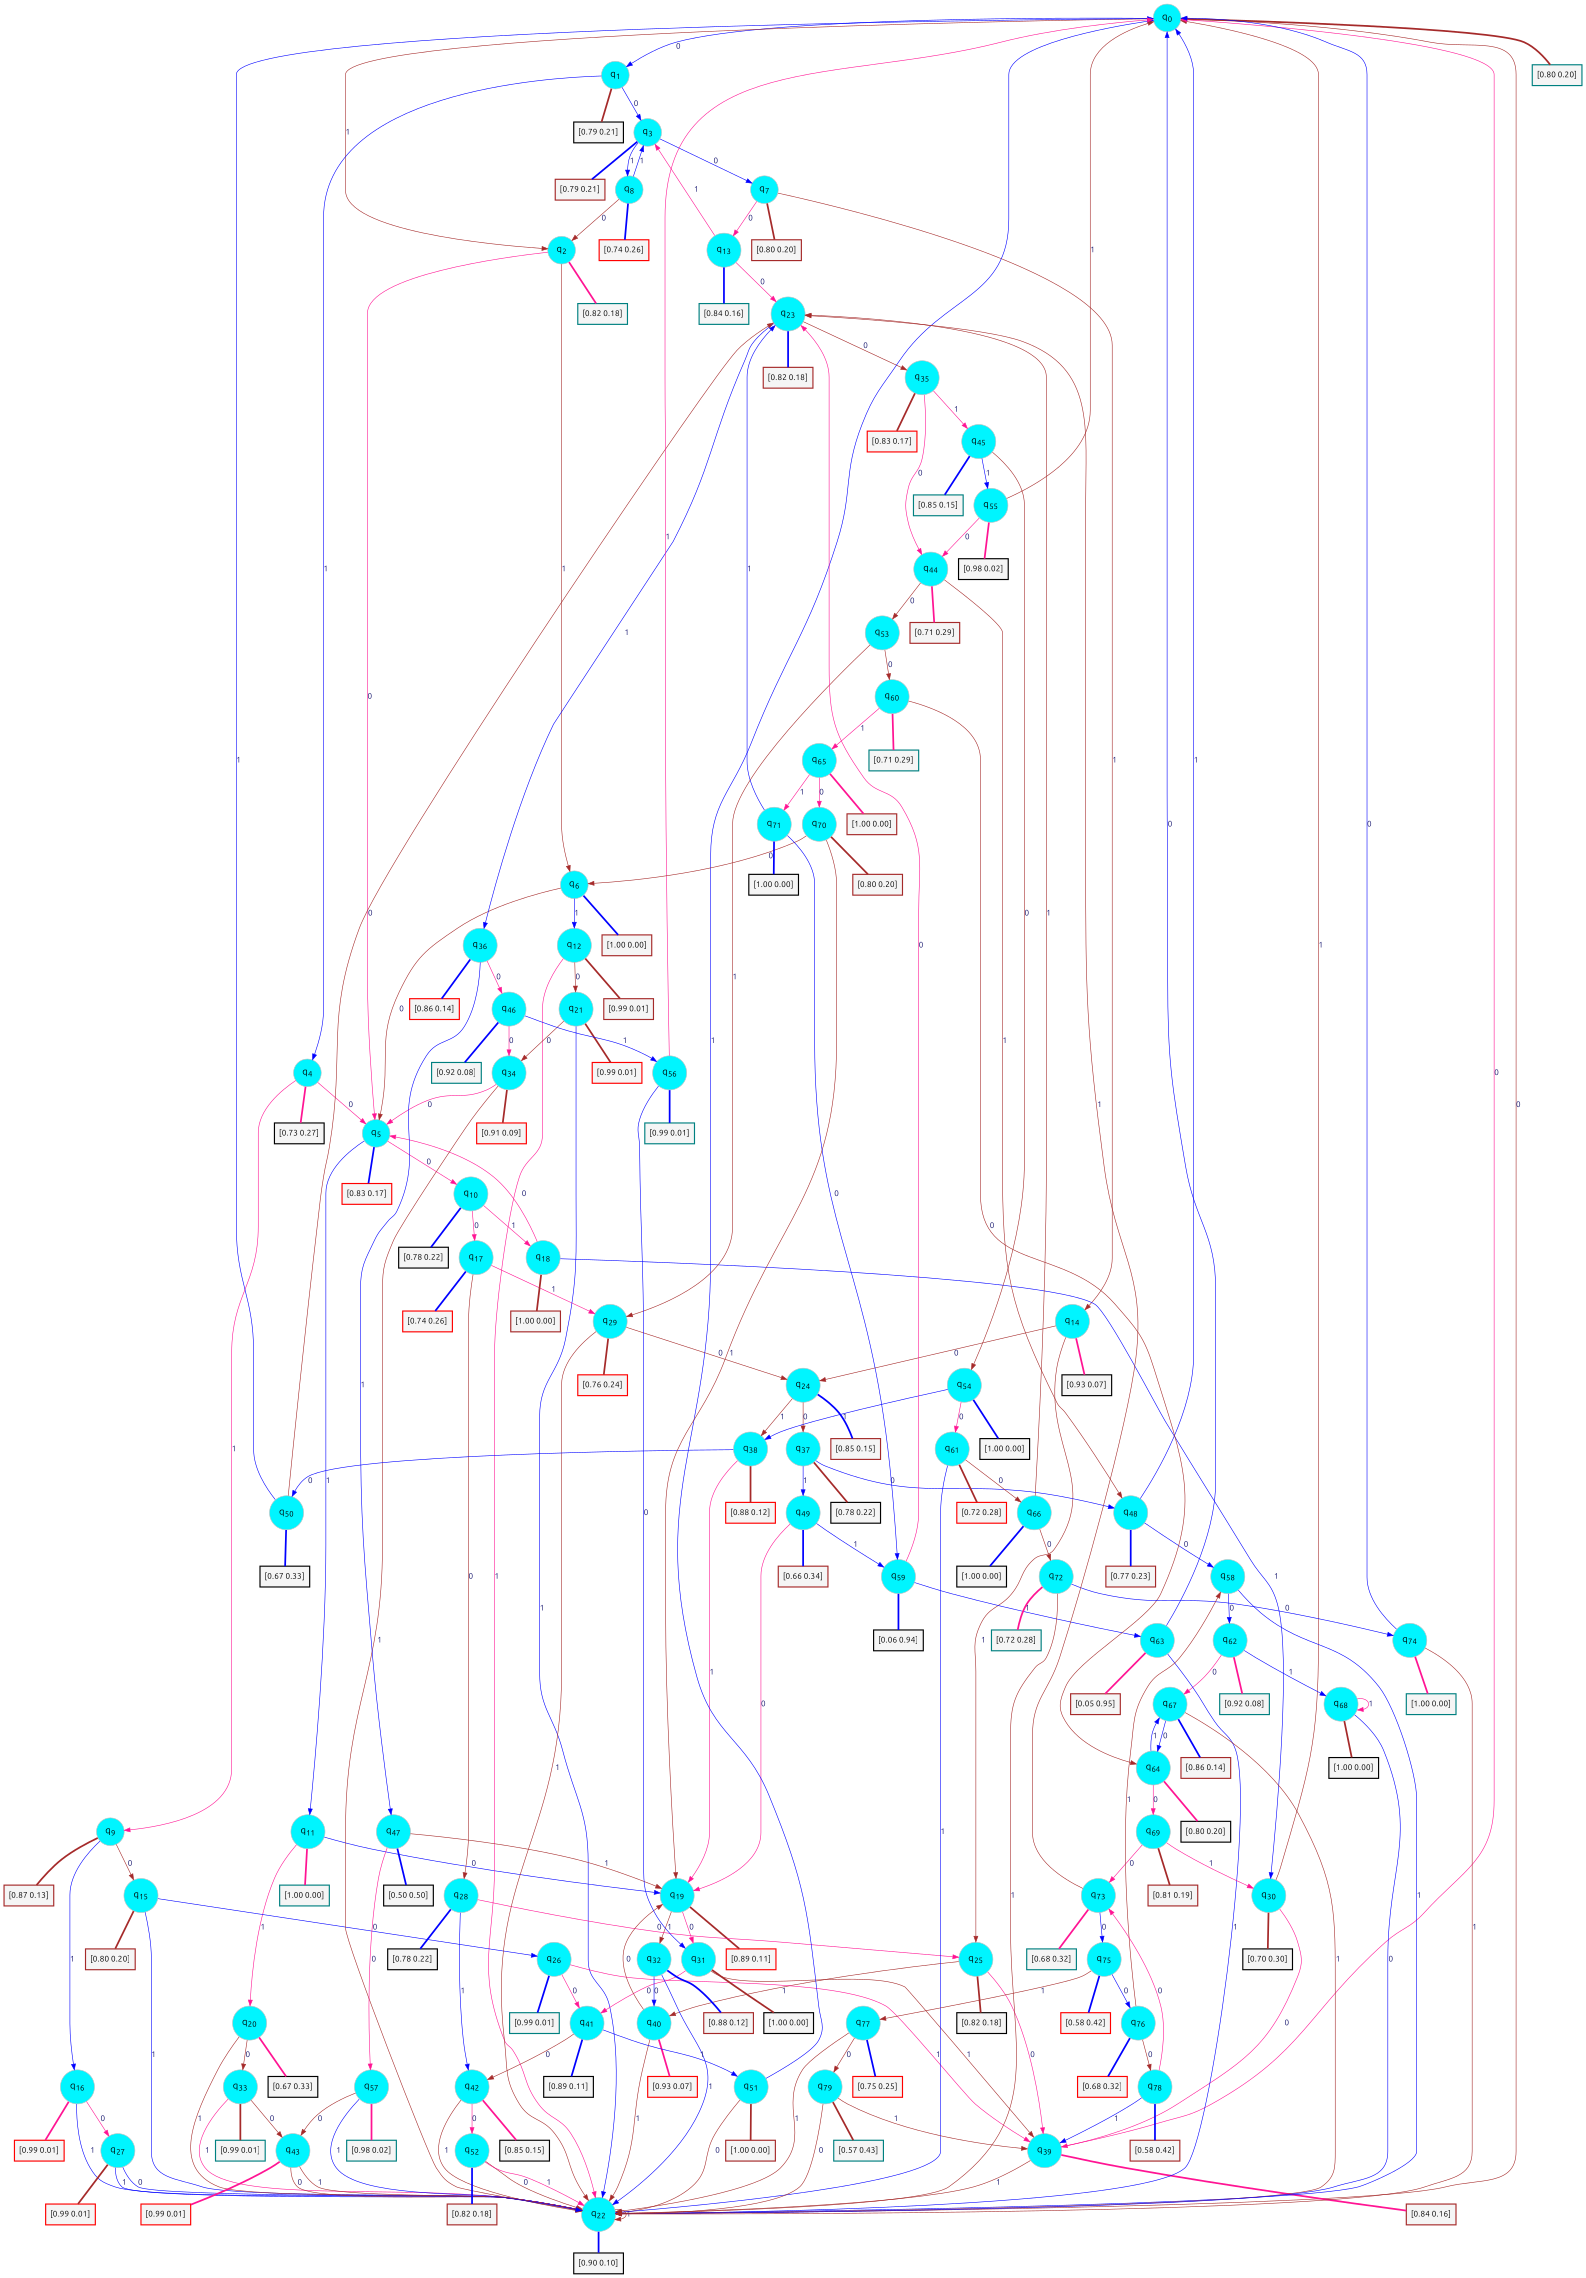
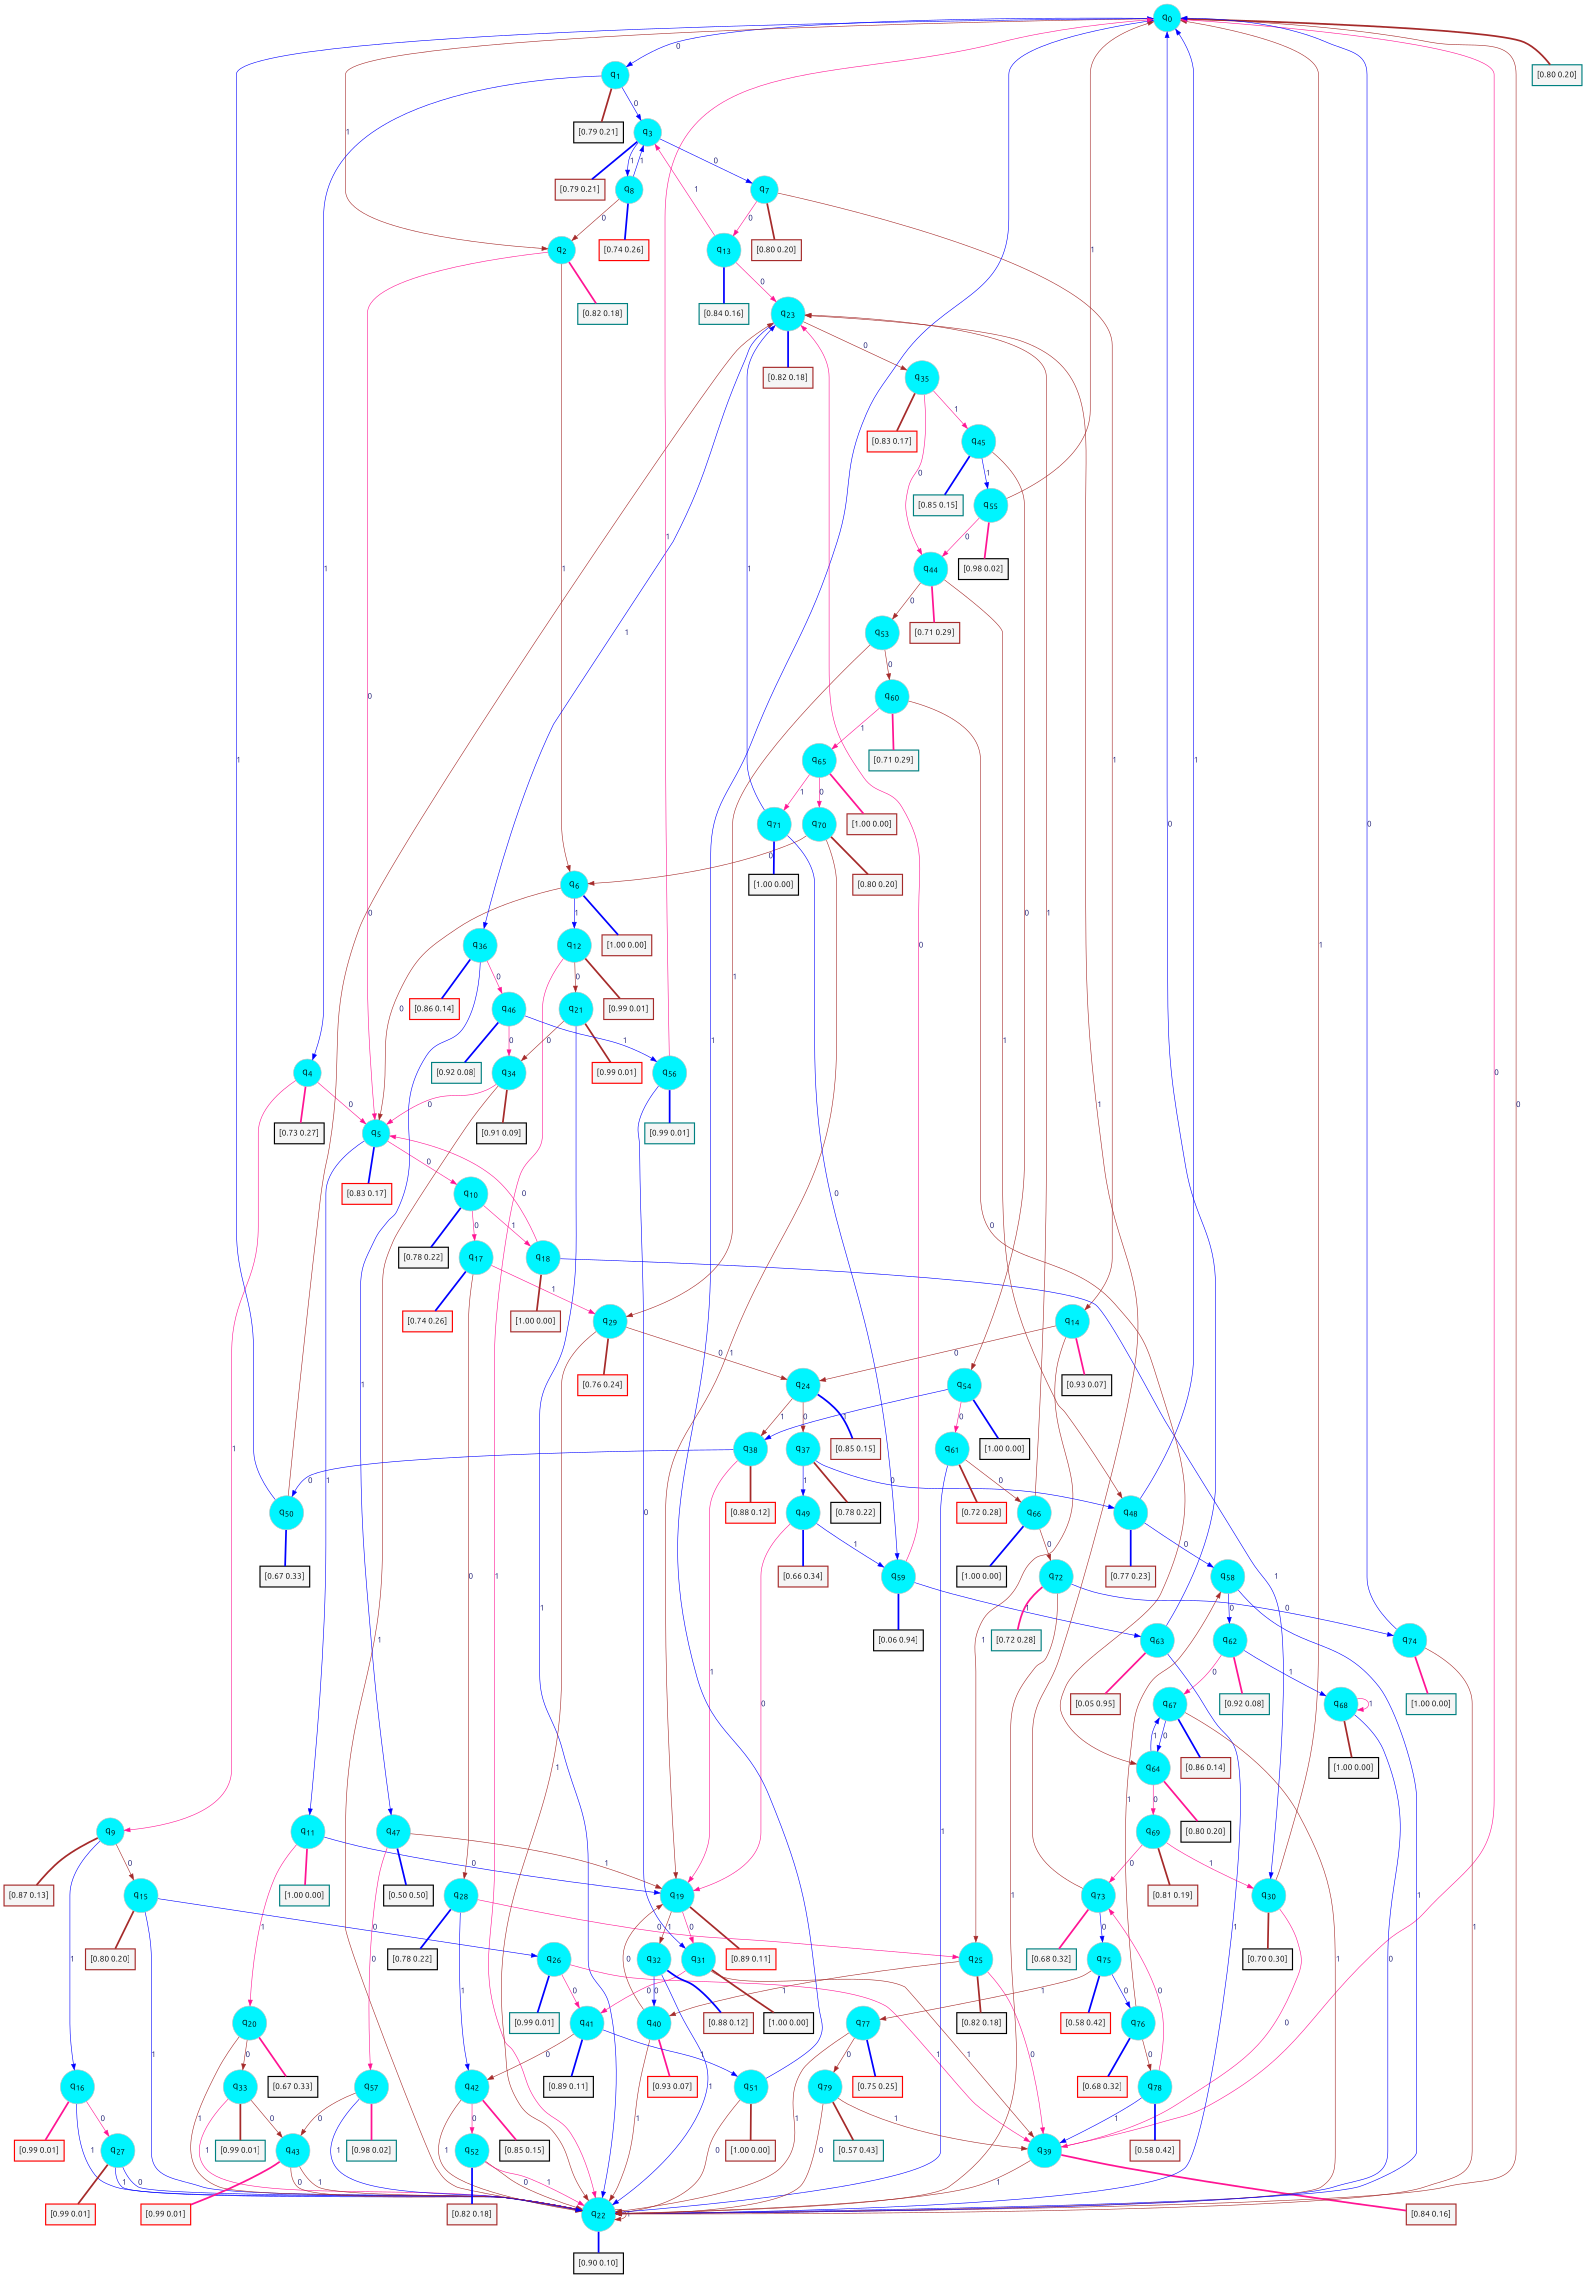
(502, 1133) -> (502, 1133)
